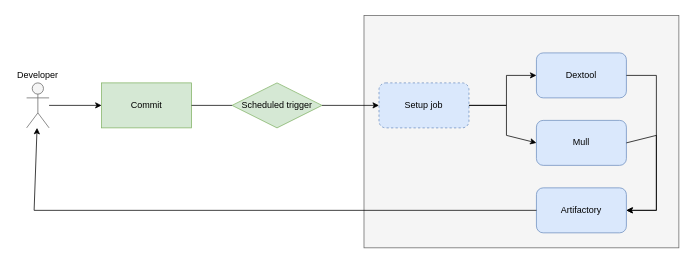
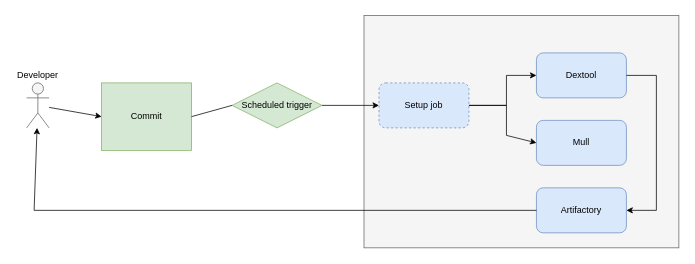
(147, 105) -> (147, 117)
(640, 140) -> none
